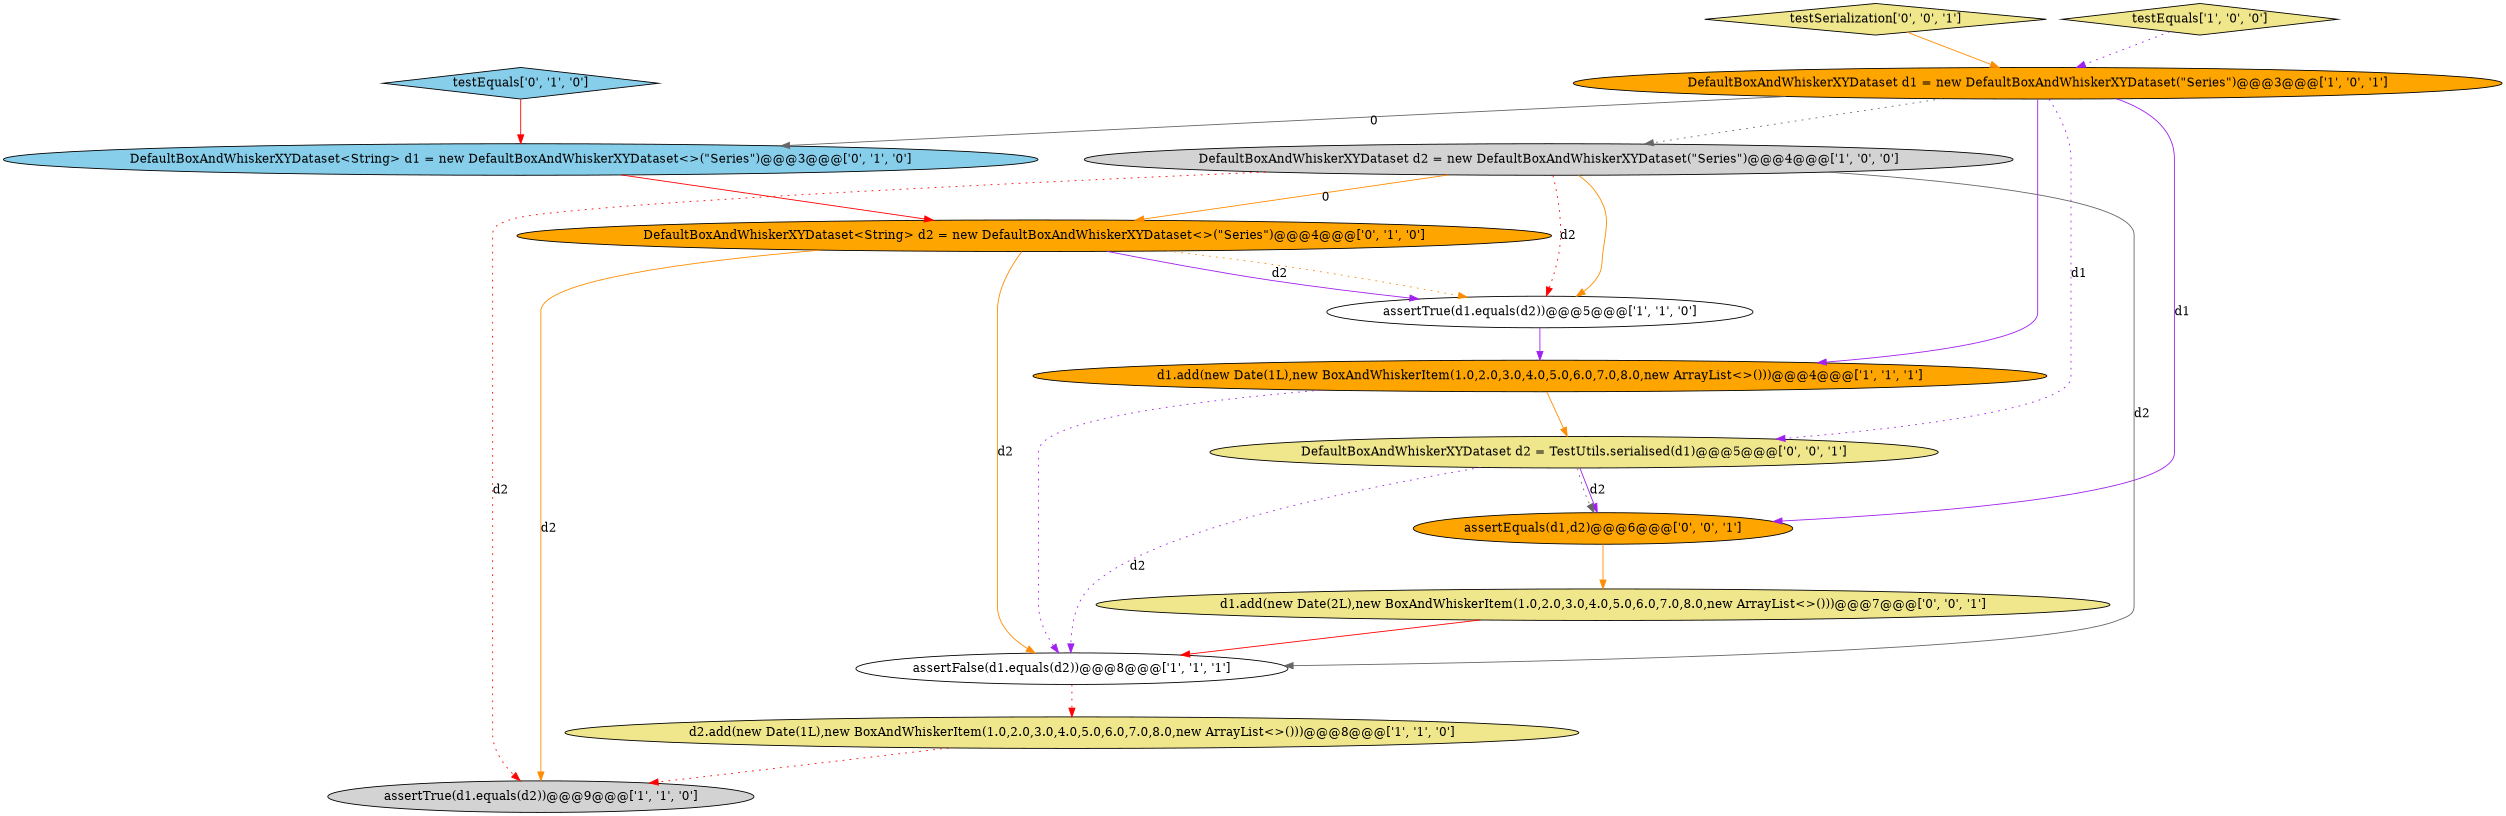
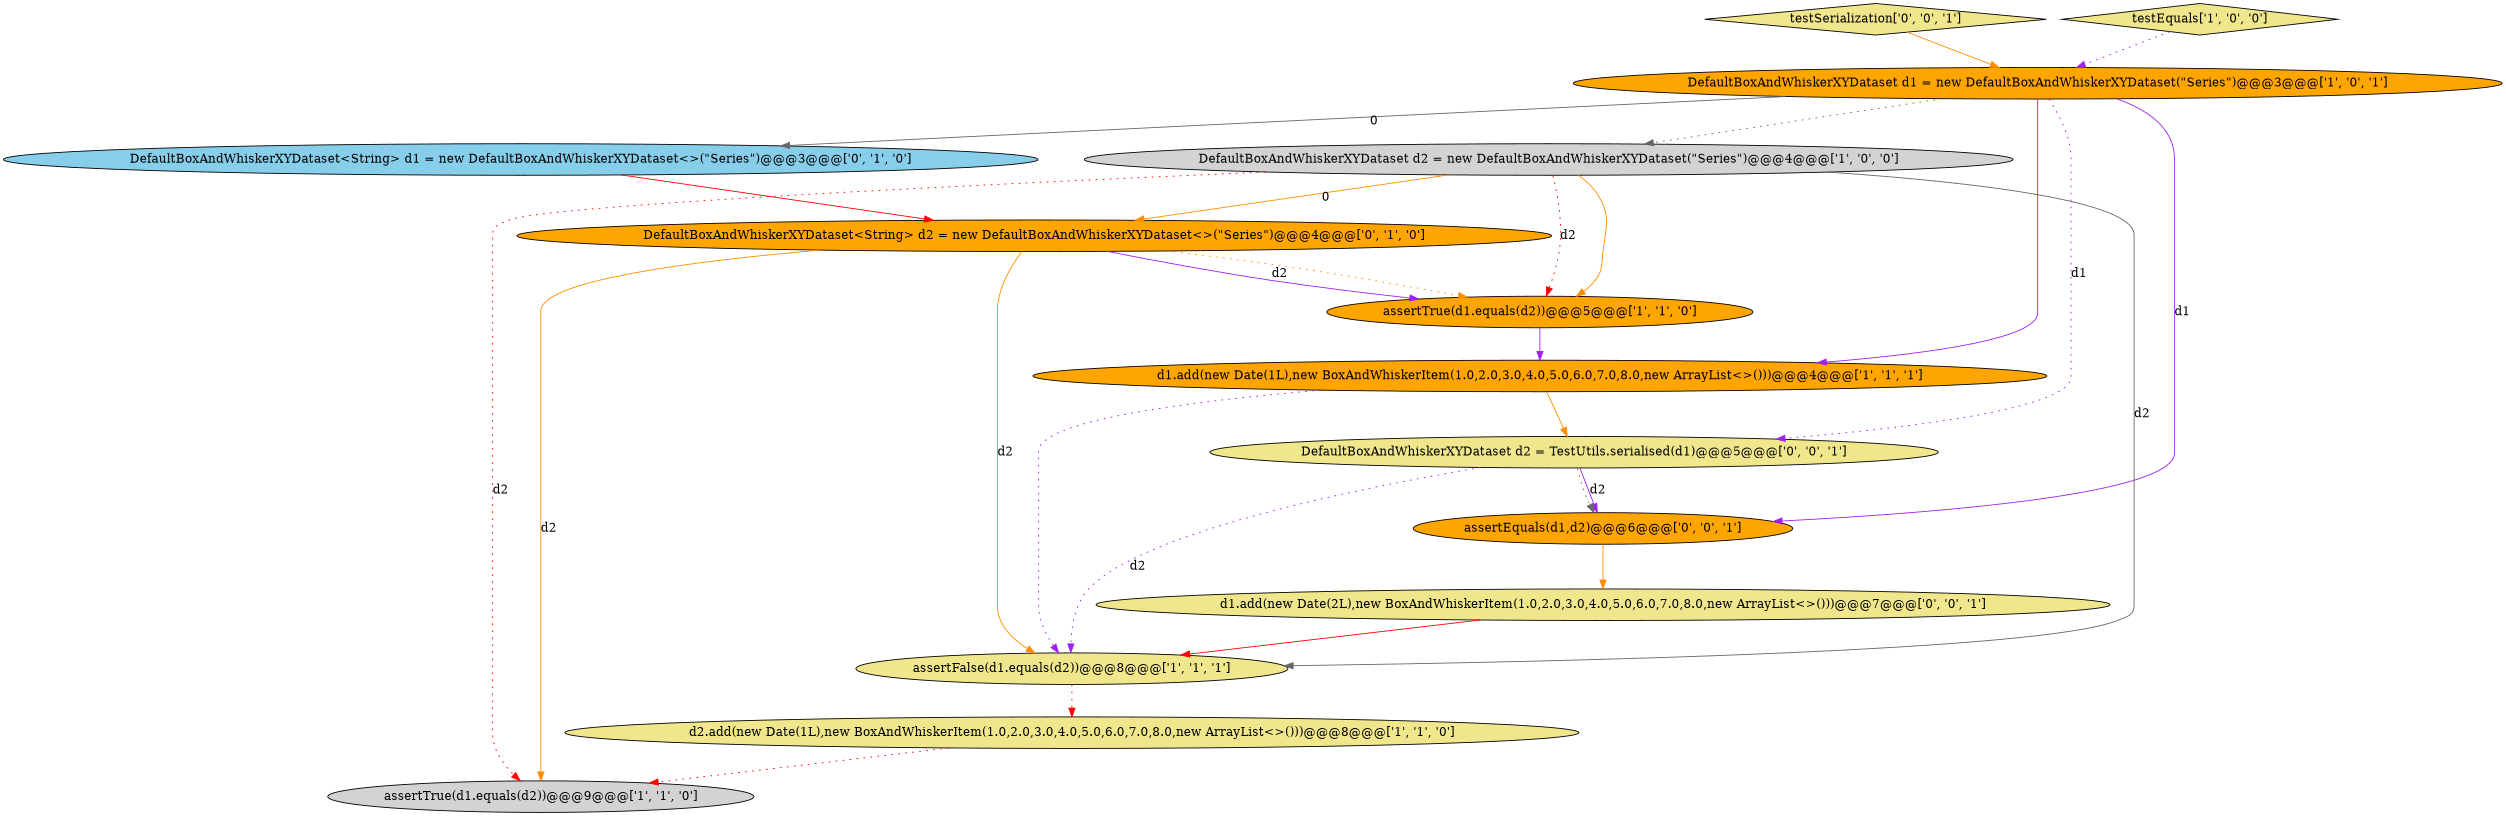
(521, 83) -> none
(1540, 312) -> (1540, 312)
(1072, 669) -> (1072, 669)
